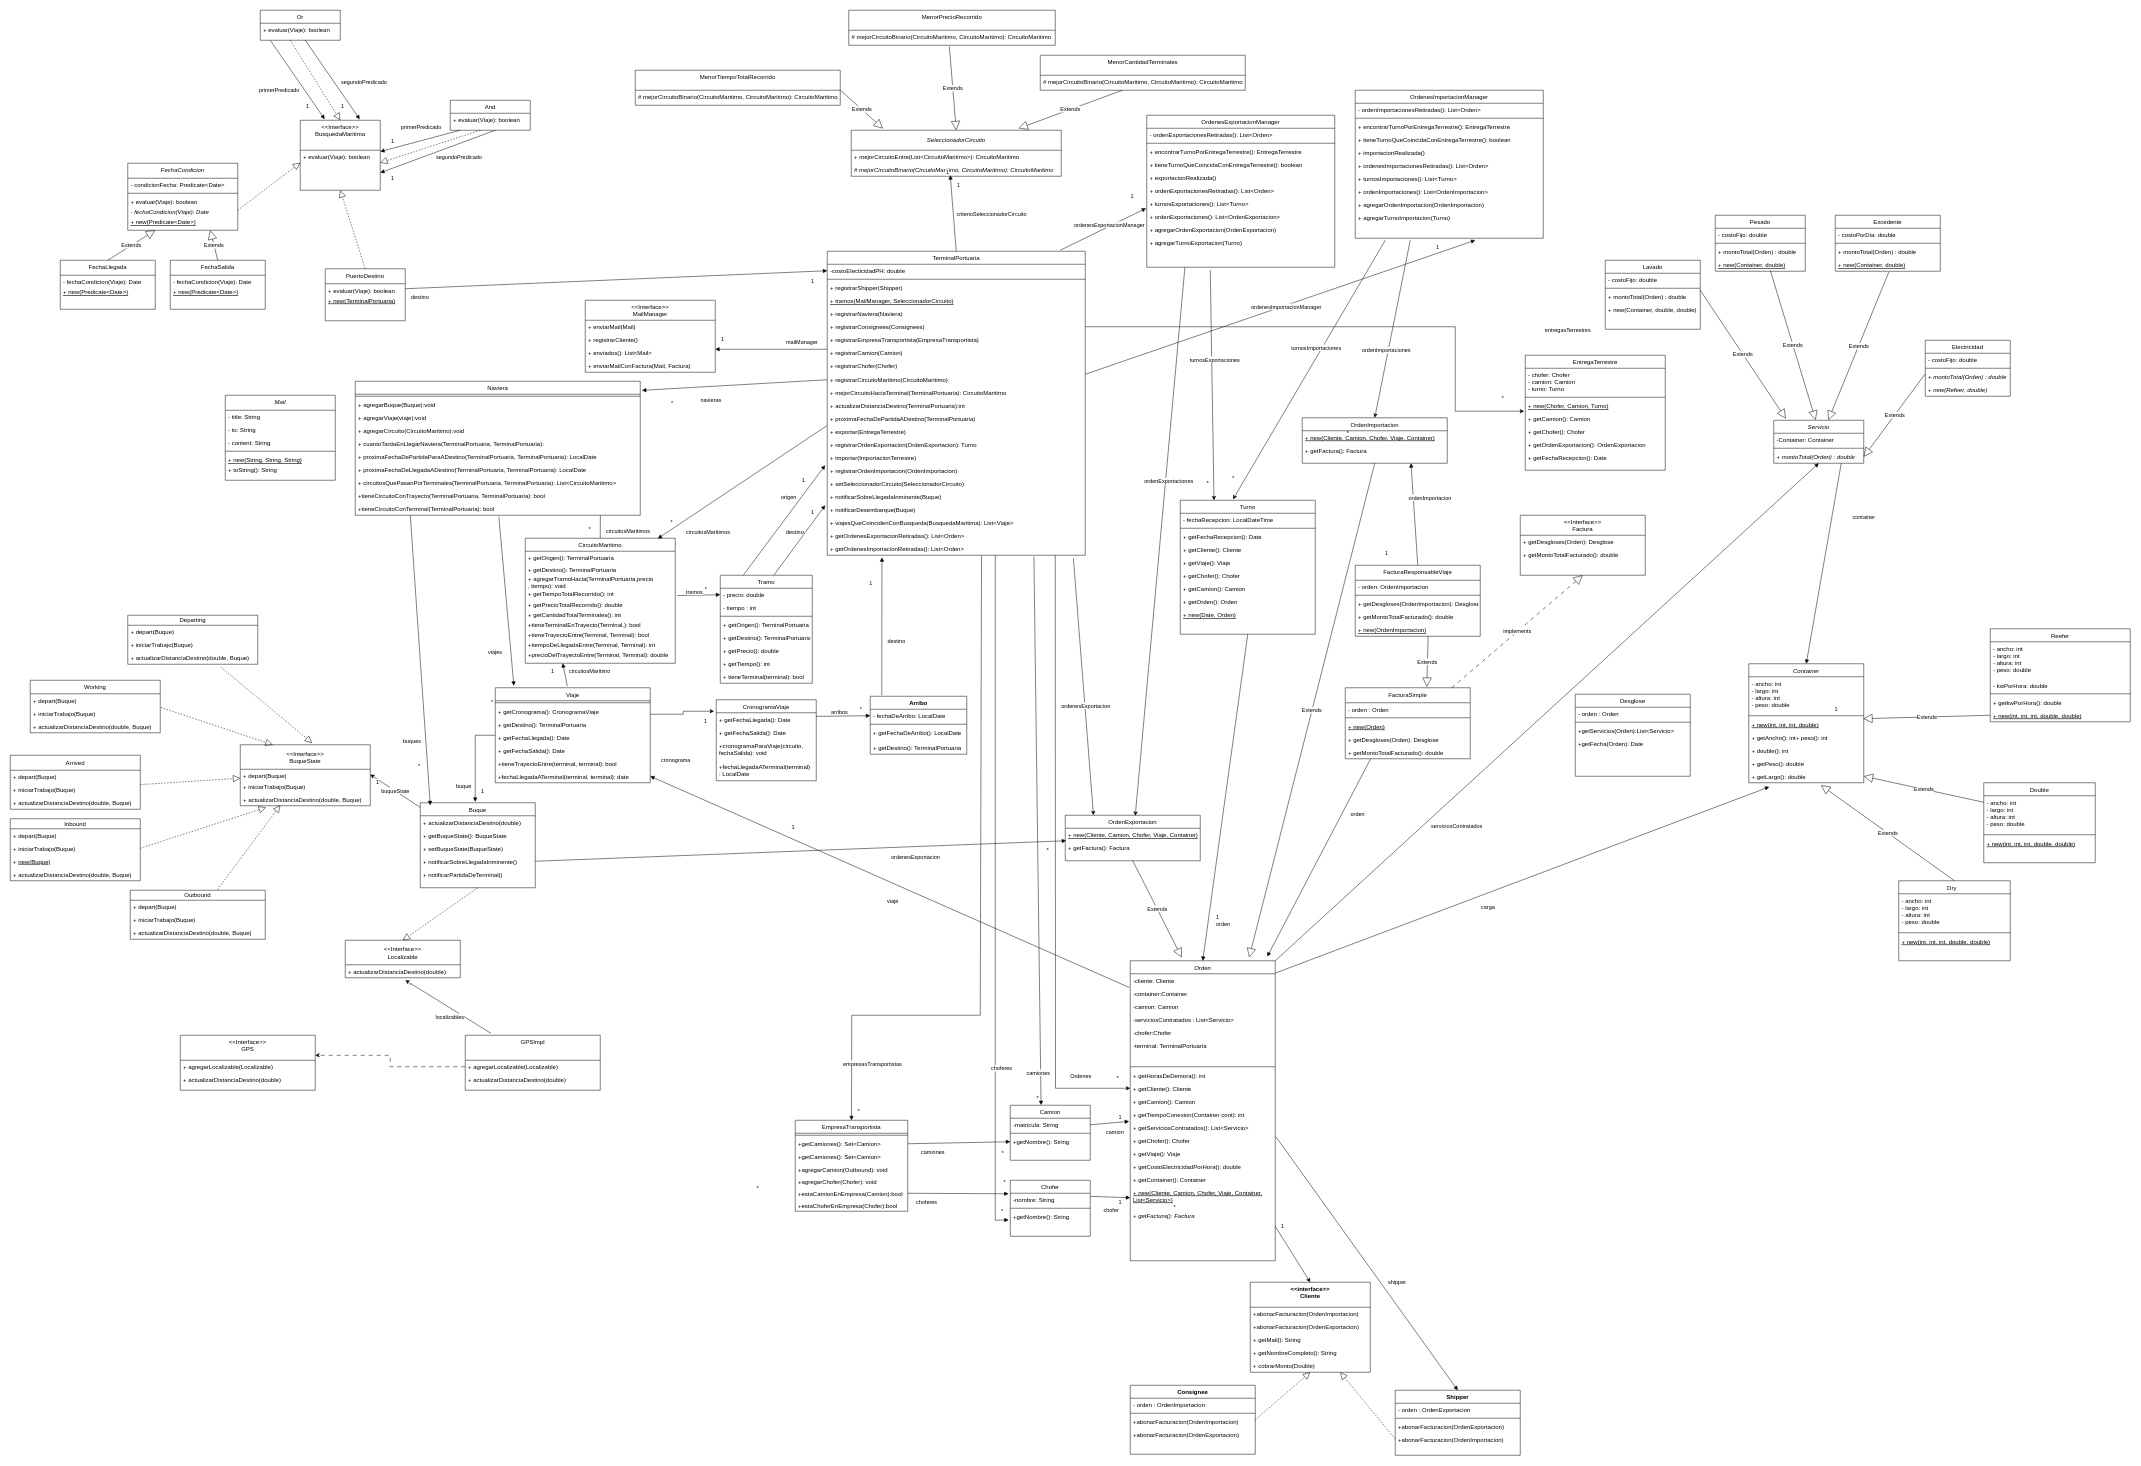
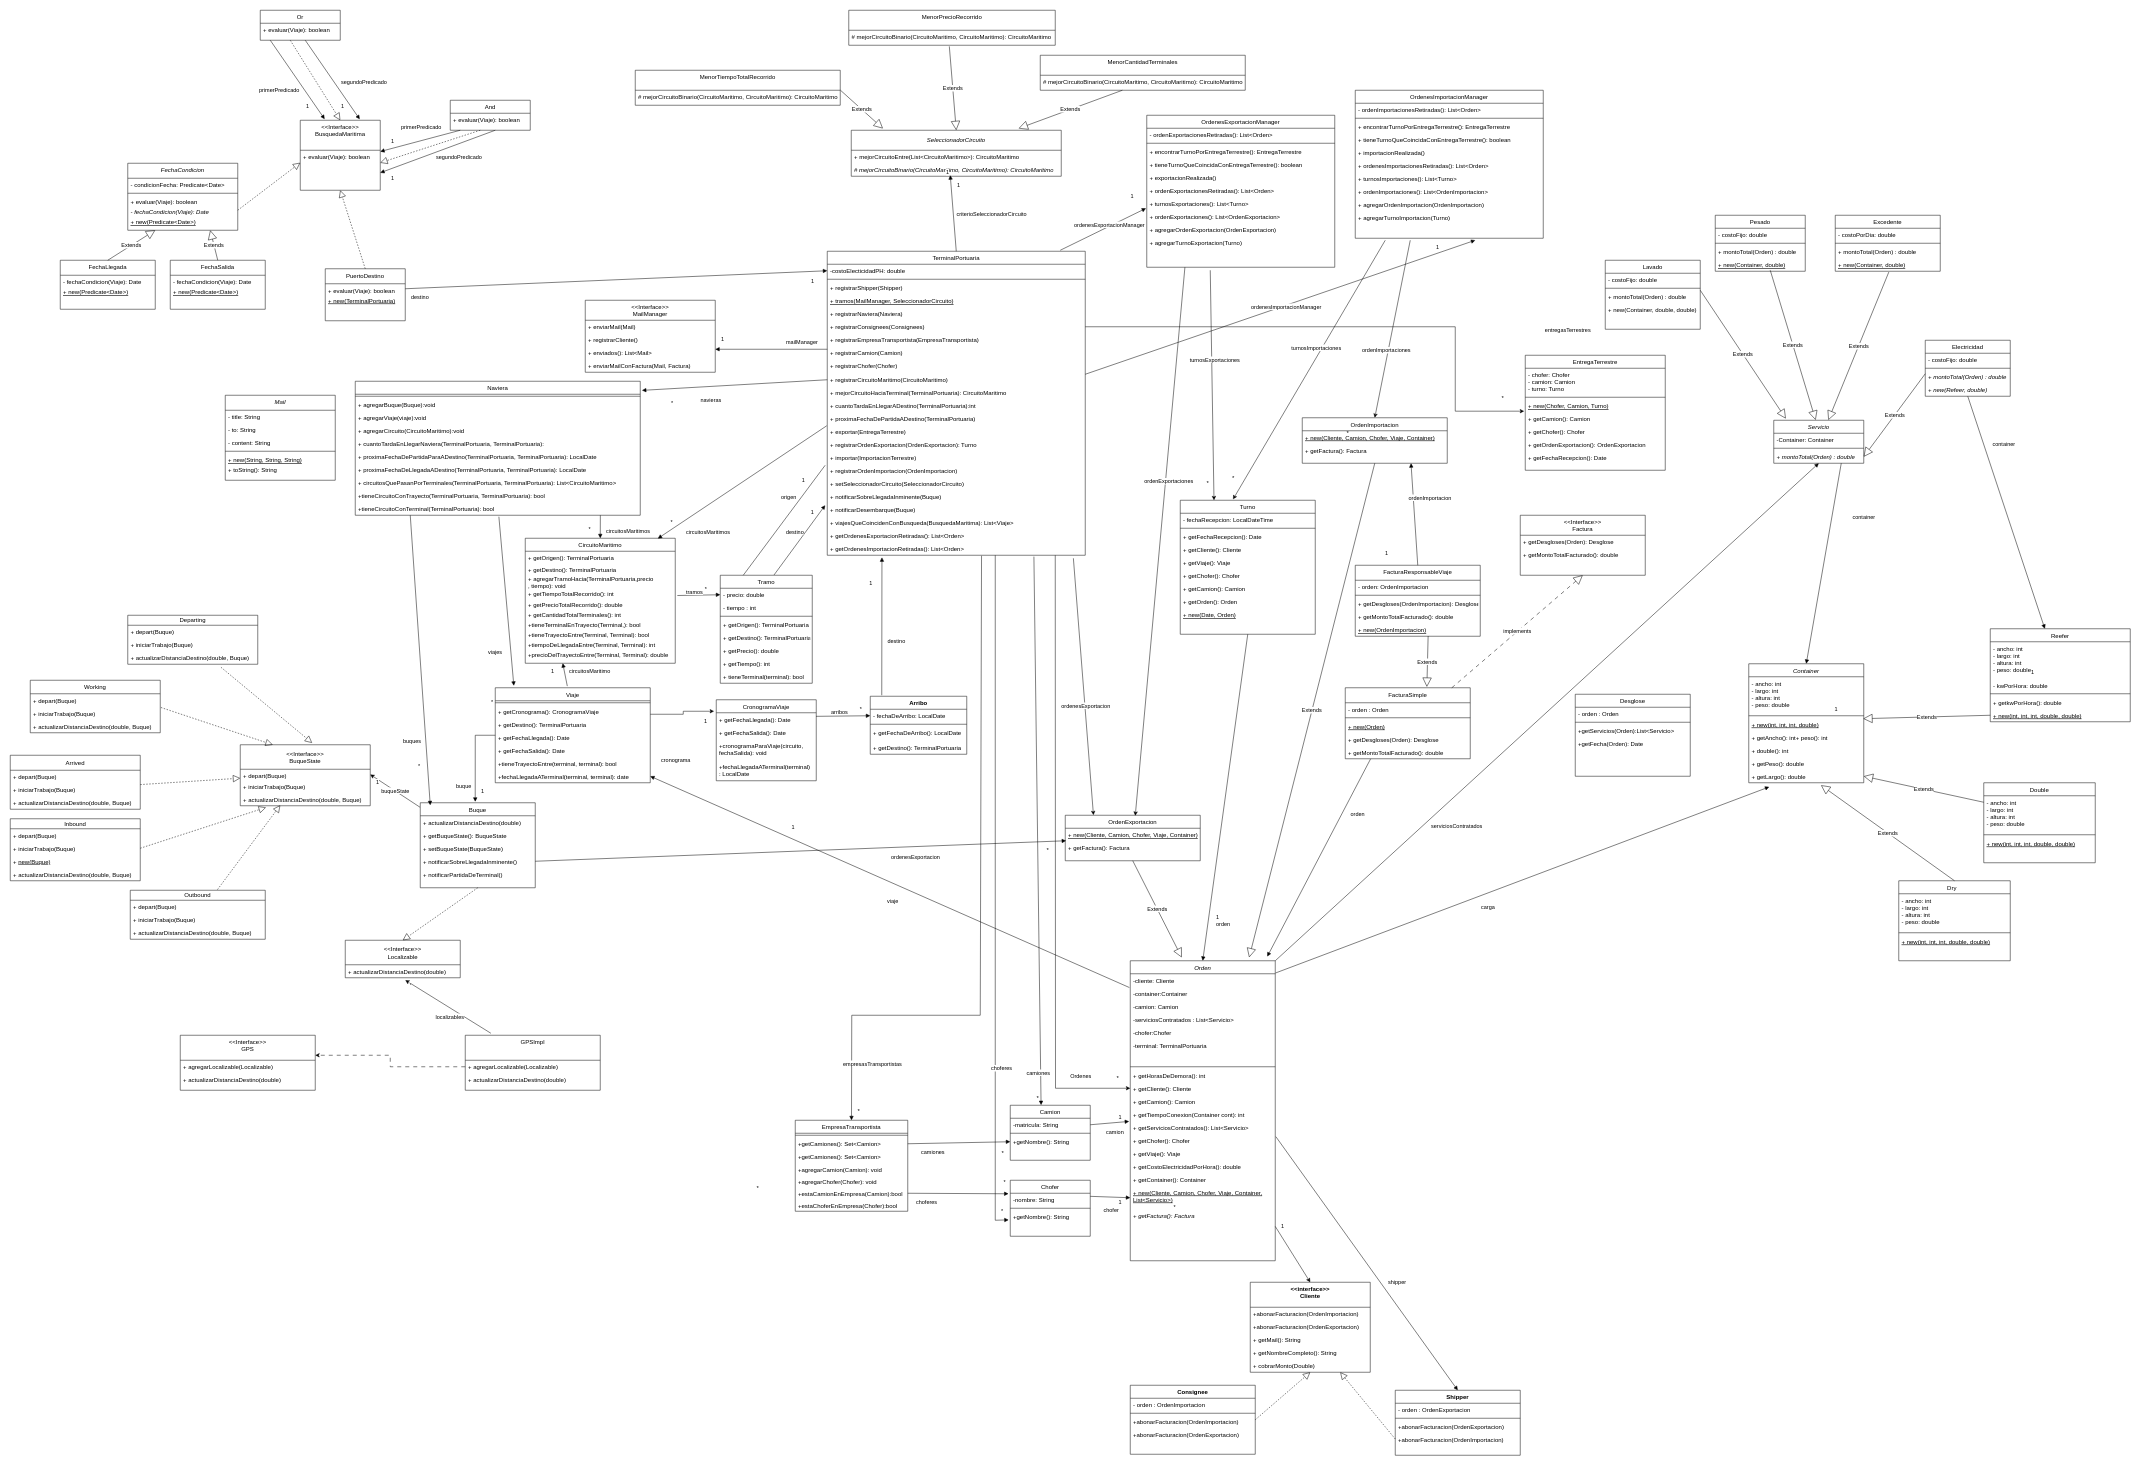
(907, 406) -> (911, 406)
(822, 469) -> (823, 468)
(600, 535) -> (600, 533)
none -> (2043, 623)
(845, 1170) -> (841, 1170)
